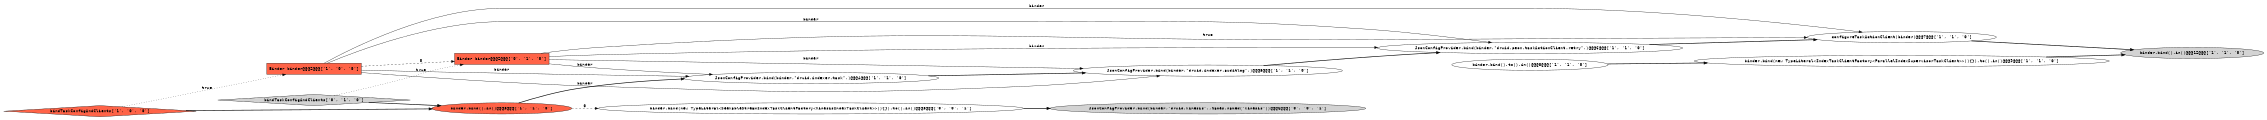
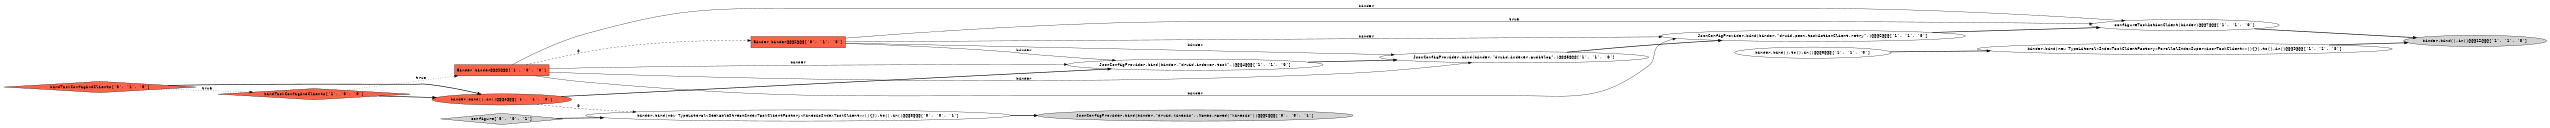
(397, 81) -> (205, 91)
(314, 100) -> (100, 87)
none -> (502, 119)
